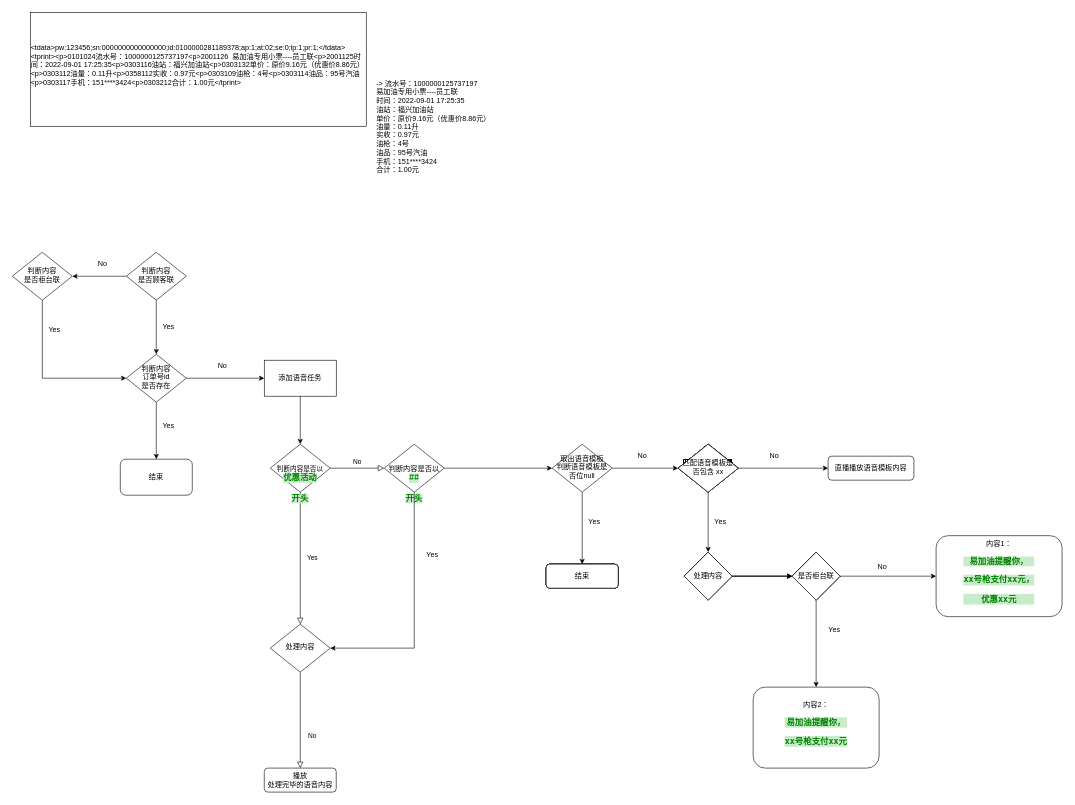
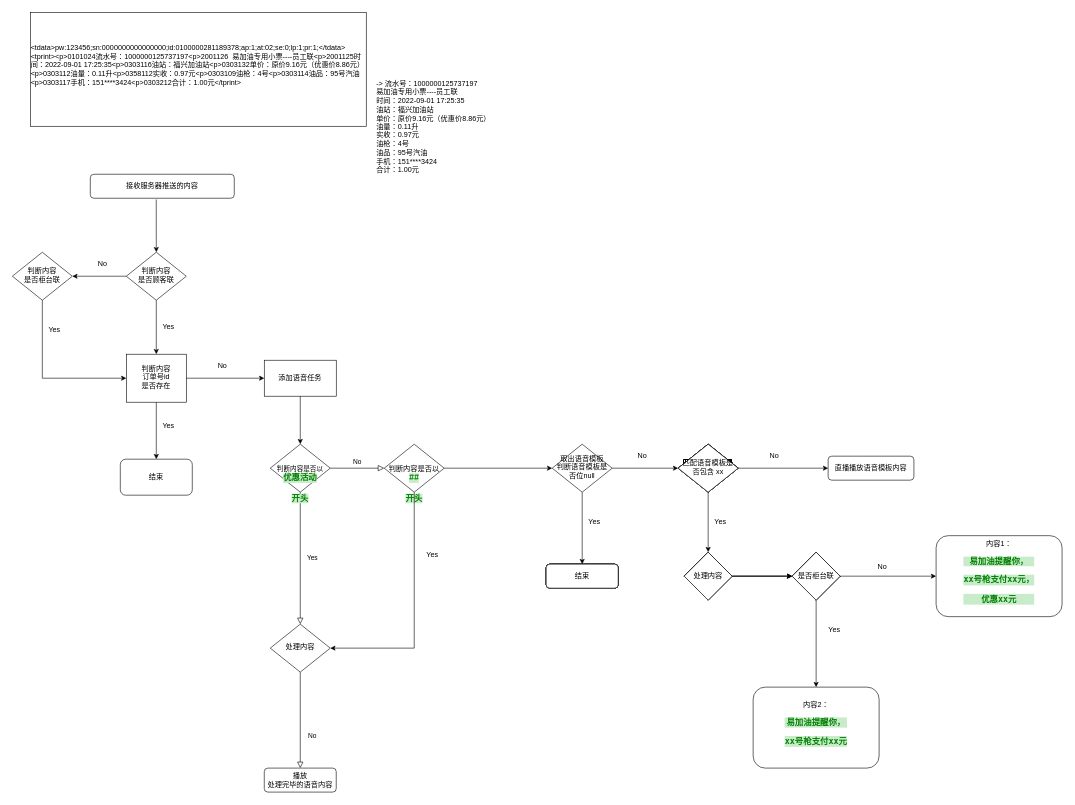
none -> (162, 186)
none -> (156, 246)
(156, 378) -> (156, 378)
